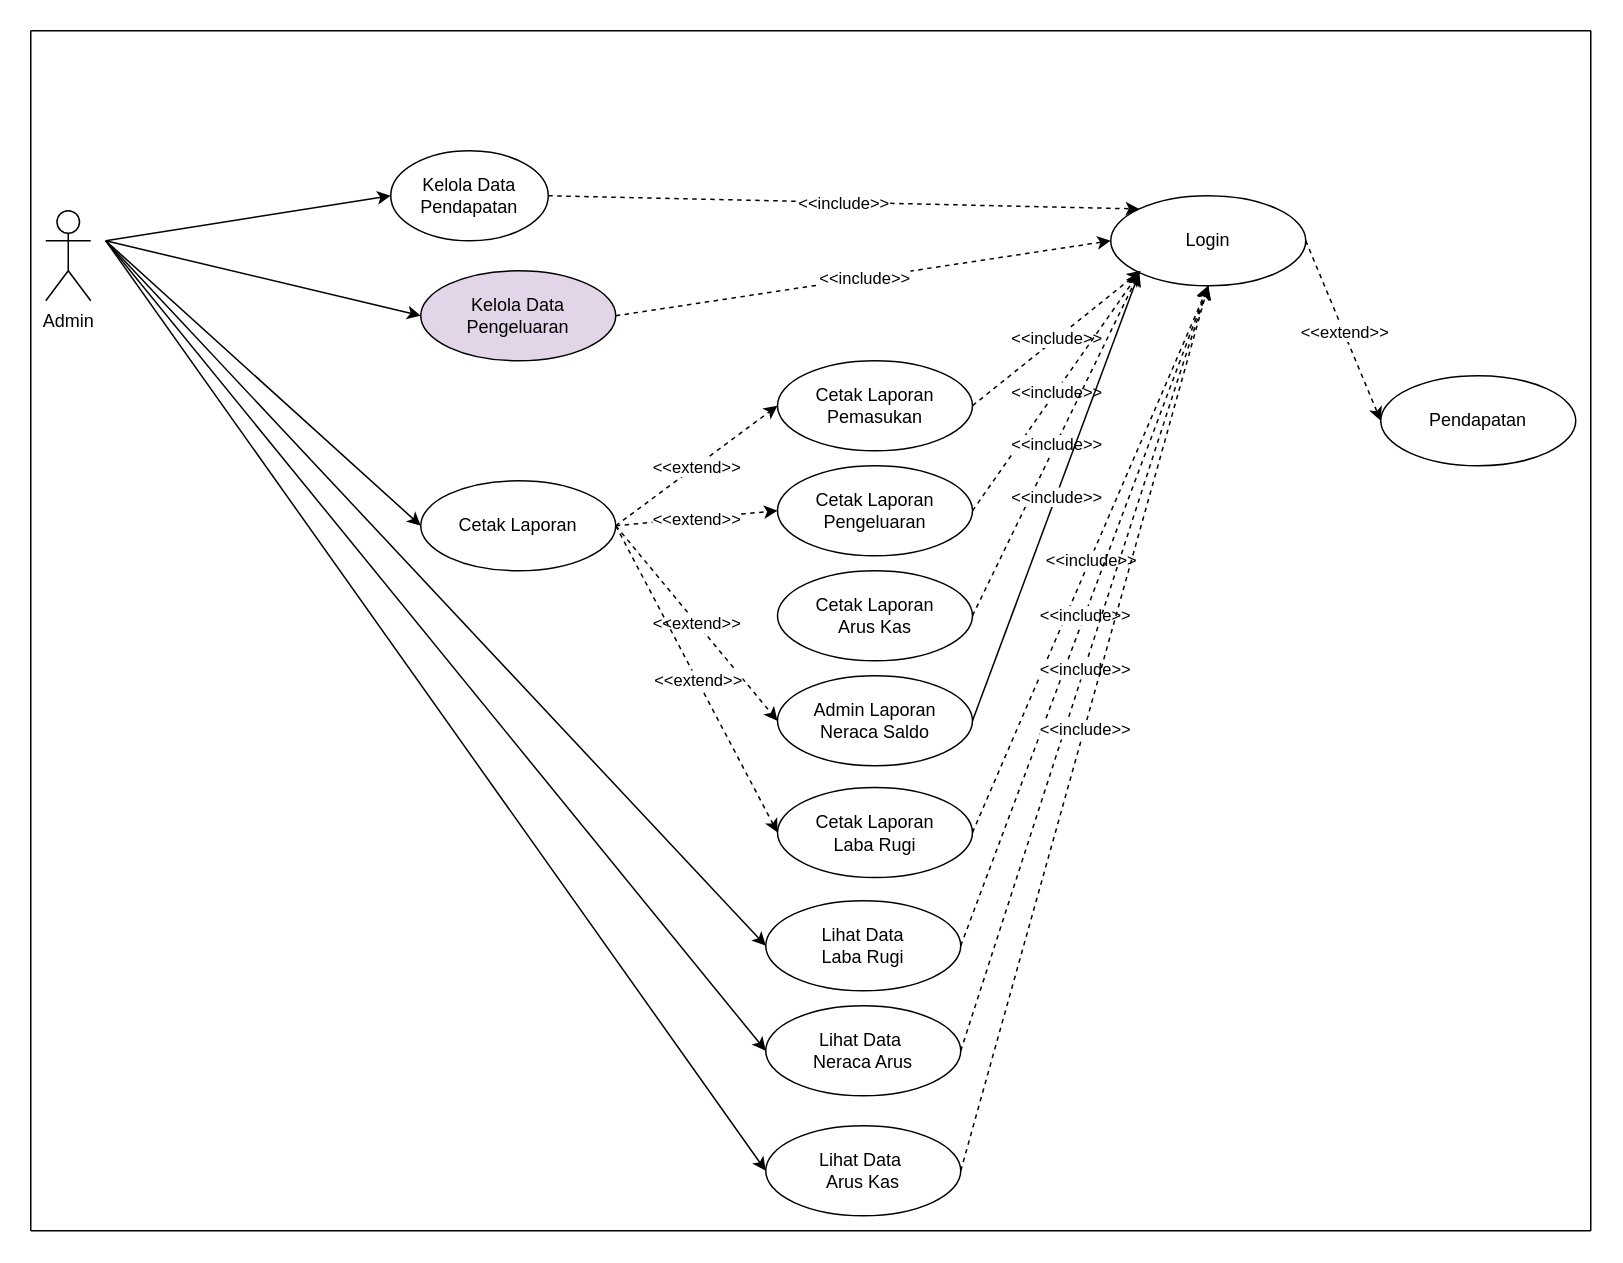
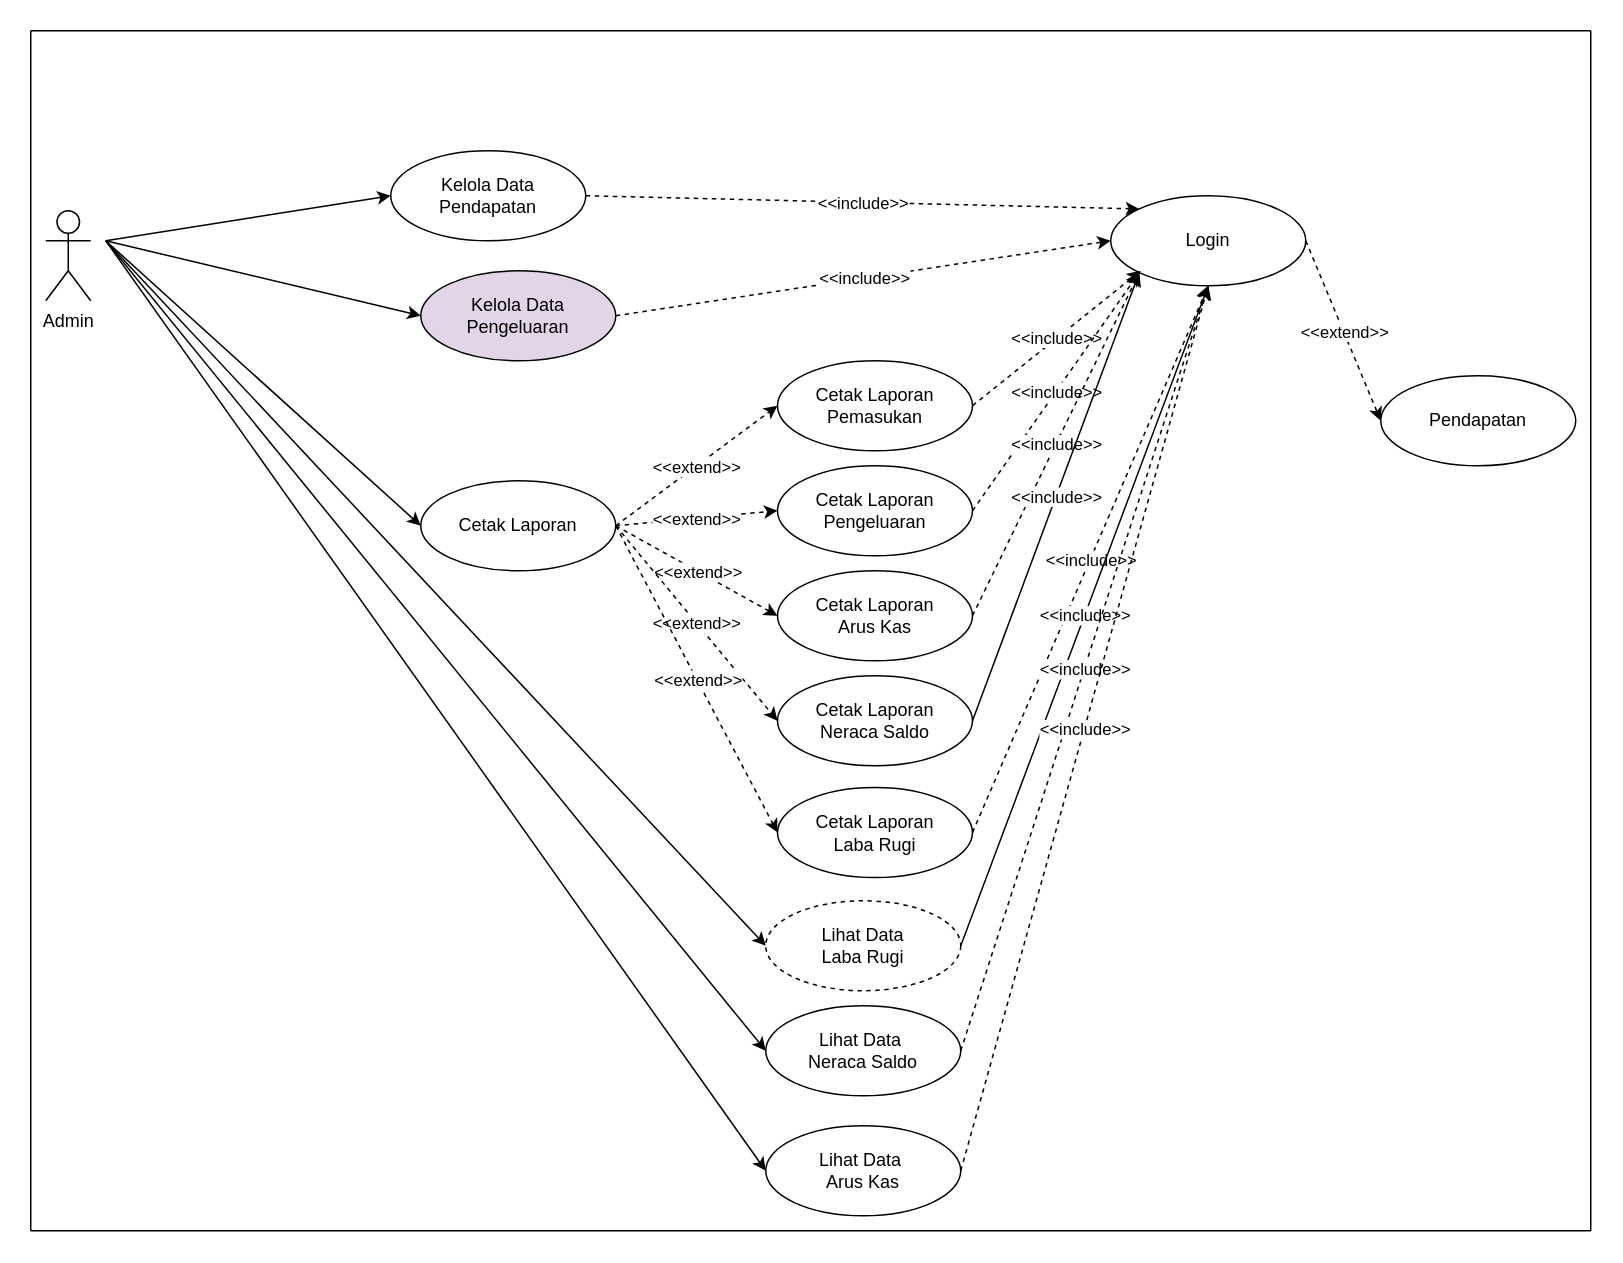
(470, 196) -> (488, 196)
(1137, 475) -> (1137, 475)
none -> (696, 570)
(875, 721) -> (875, 721)
(863, 946) -> (863, 946)
(863, 1051) -> (863, 1051)
